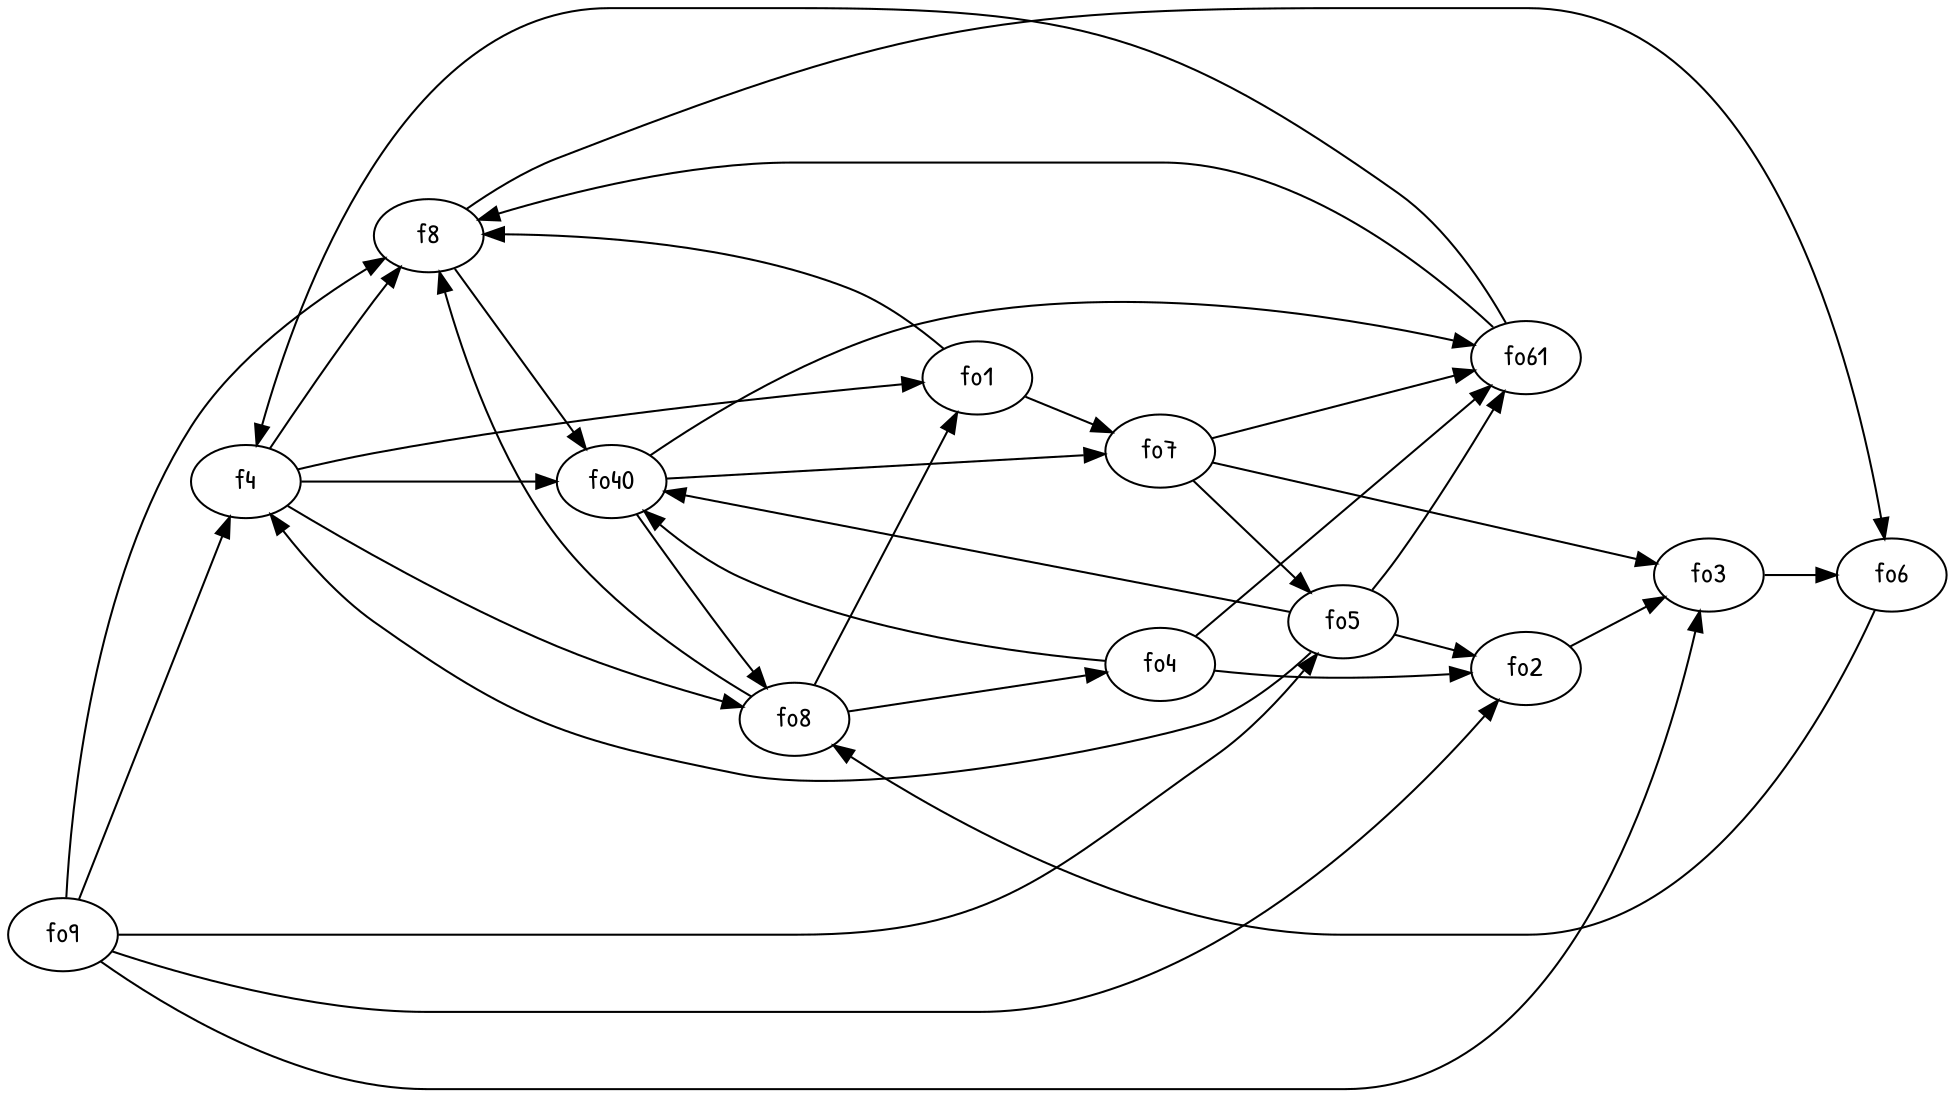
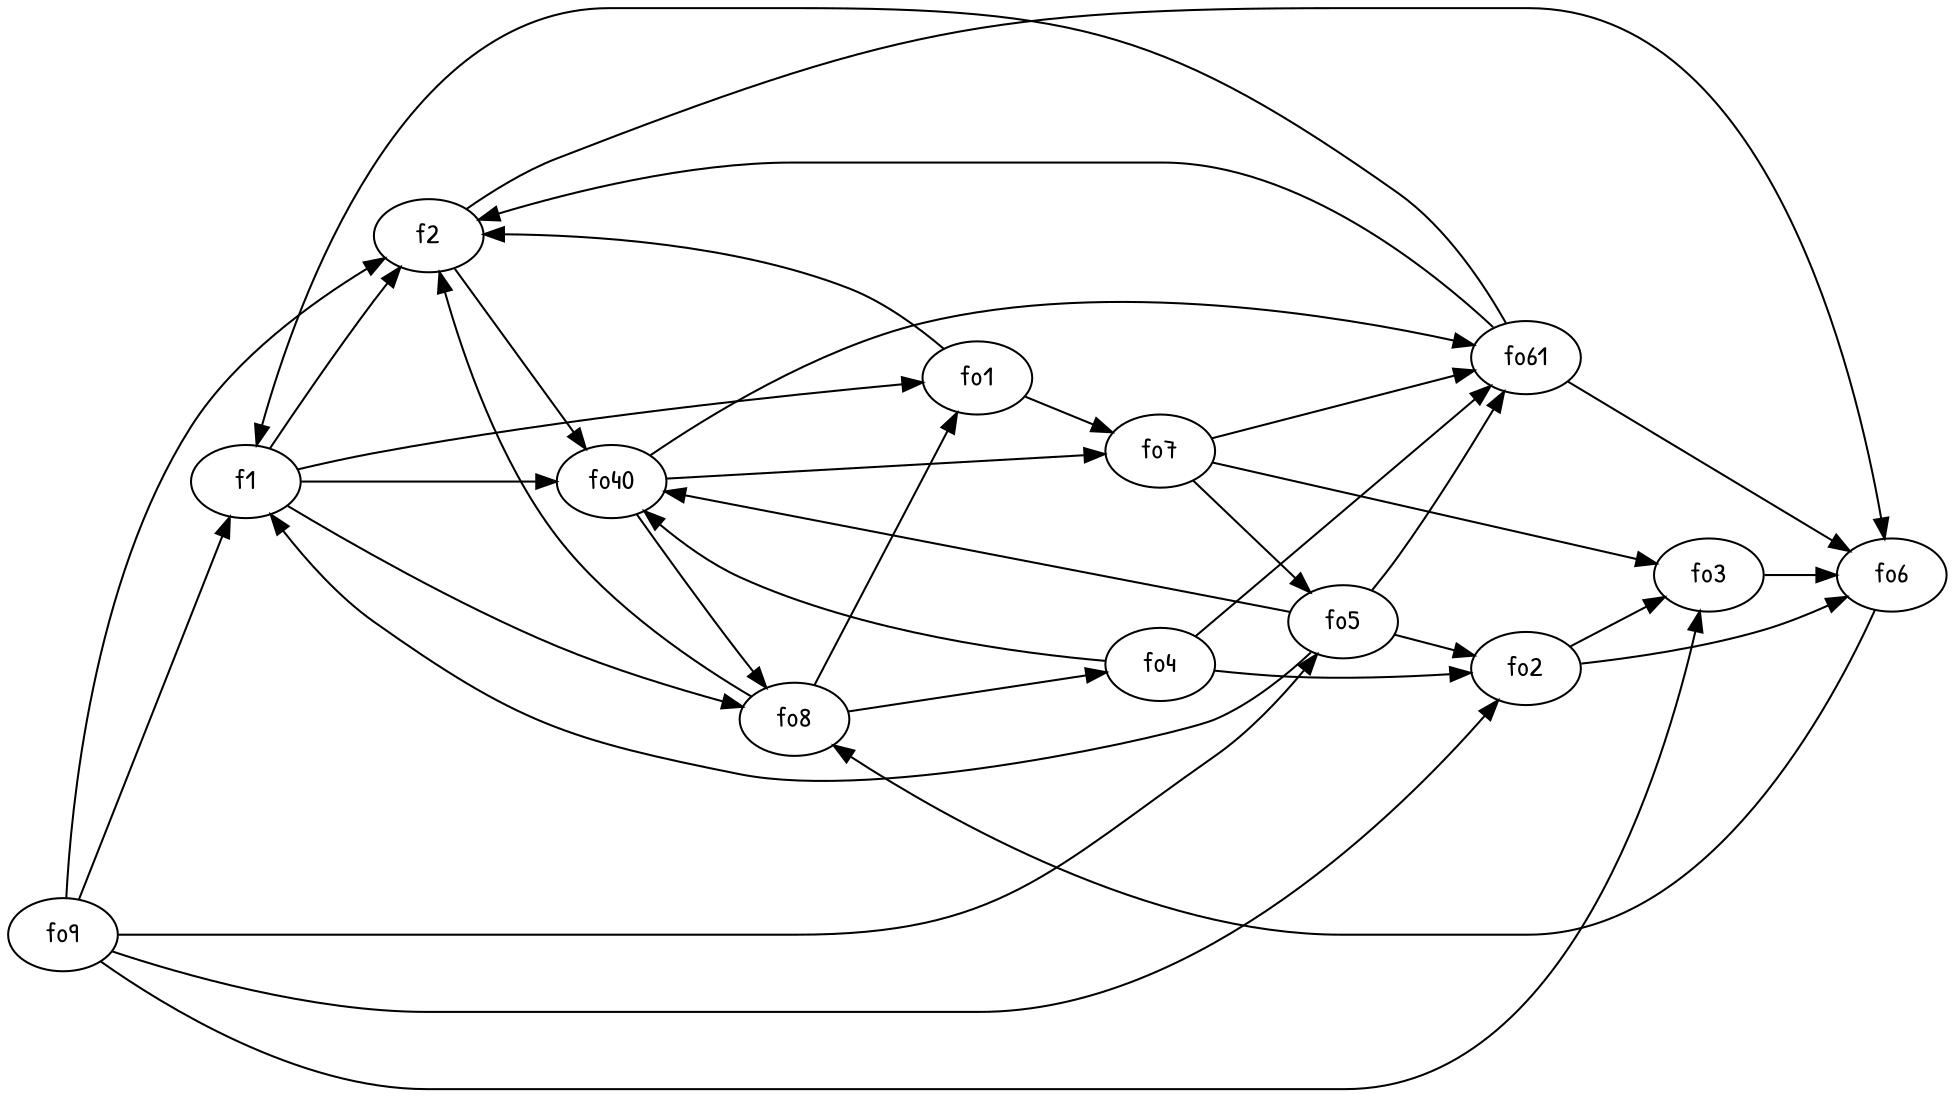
(429, 236) -> (429, 236)
none -> (1700, 461)
(246, 482) -> (246, 482)
none -> (1707, 644)
